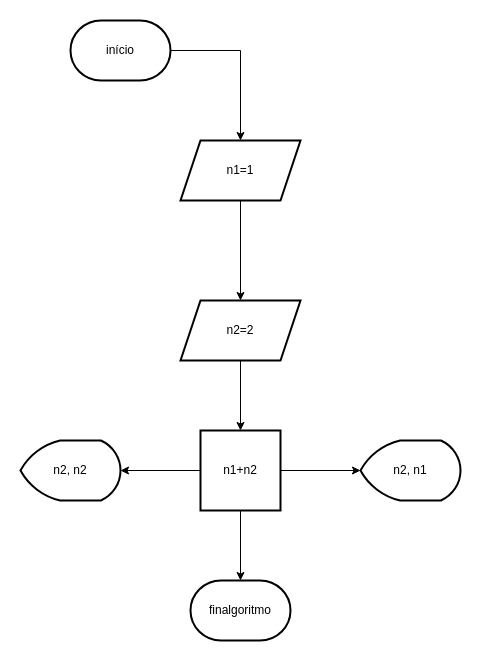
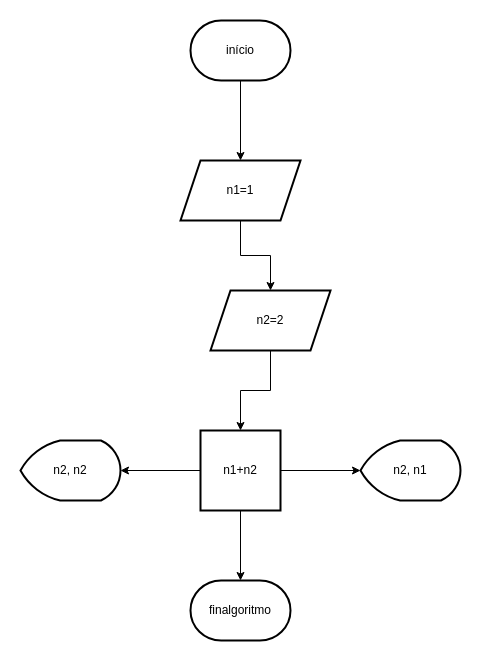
(121, 51) -> (241, 51)
(241, 171) -> (241, 191)
(241, 331) -> (271, 321)
